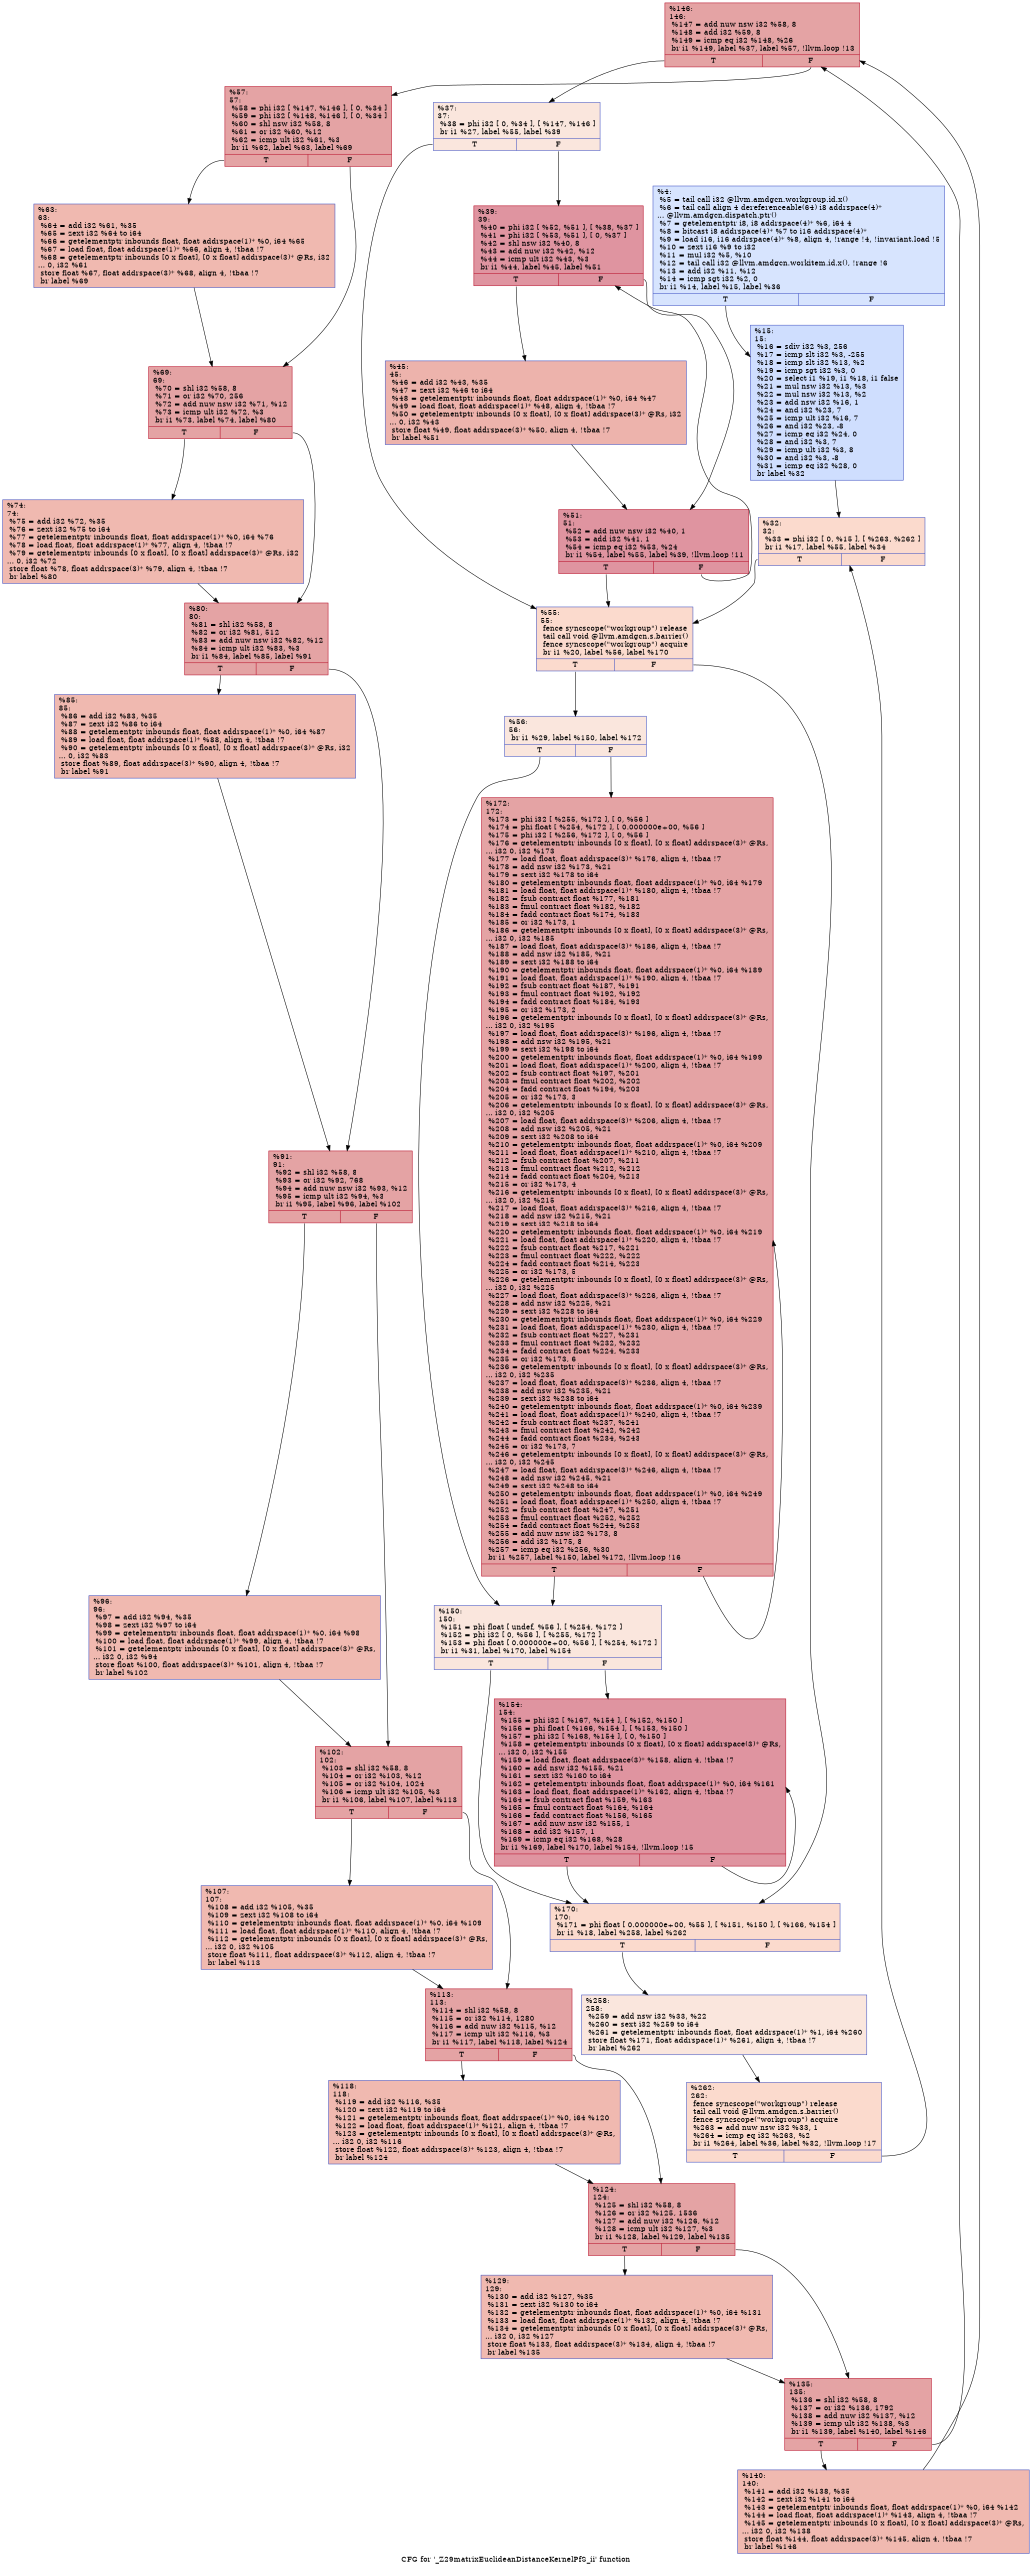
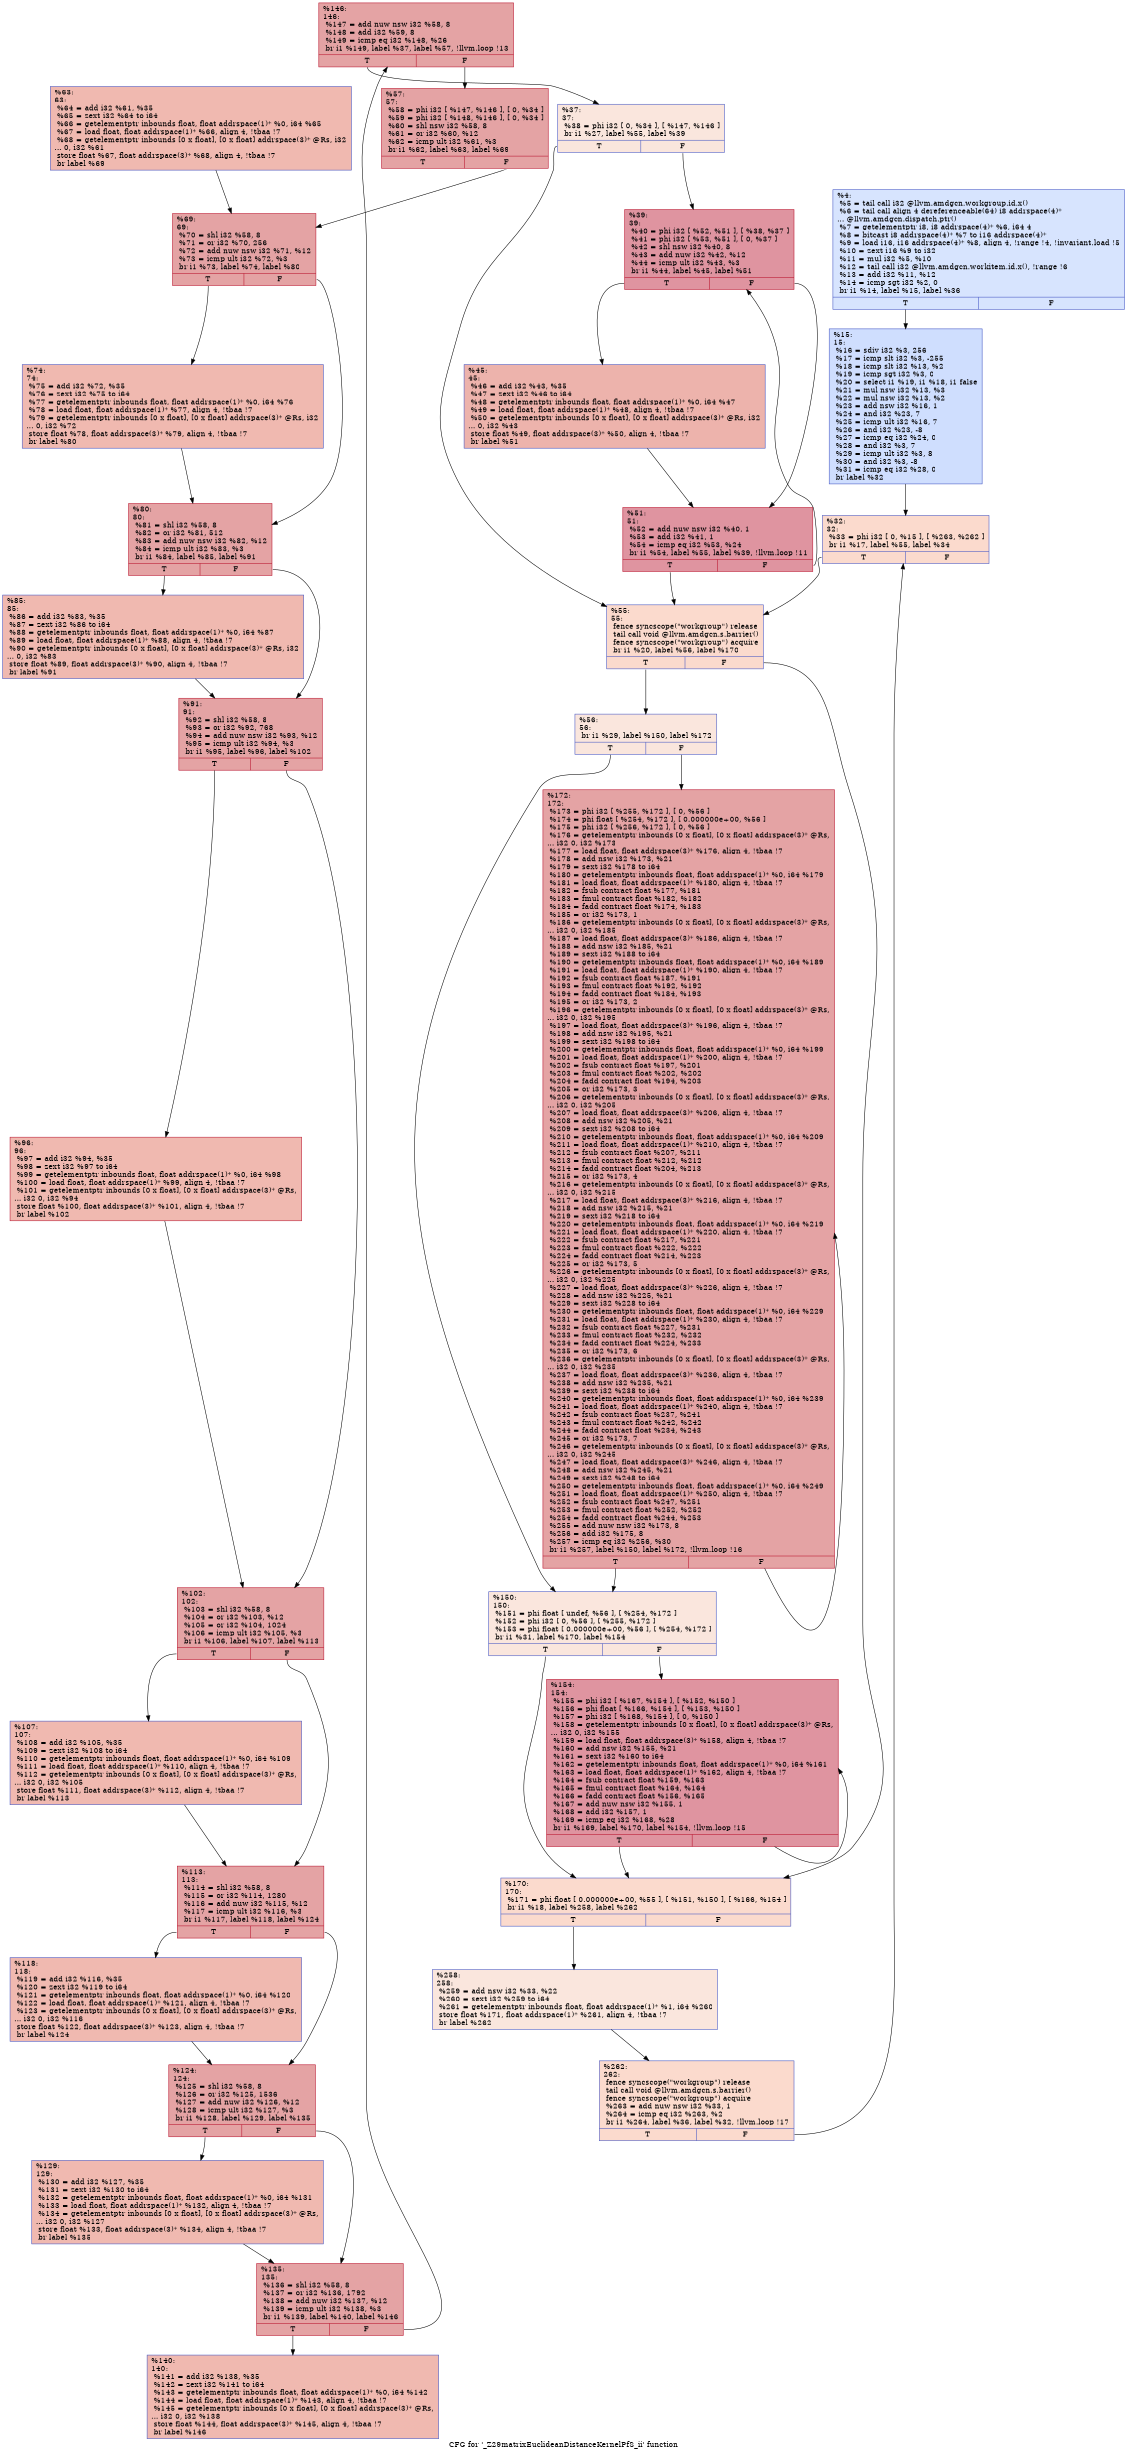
(201, 173) -> none
(980, 1250) -> none
(235, 1638) -> (156, 1179)
